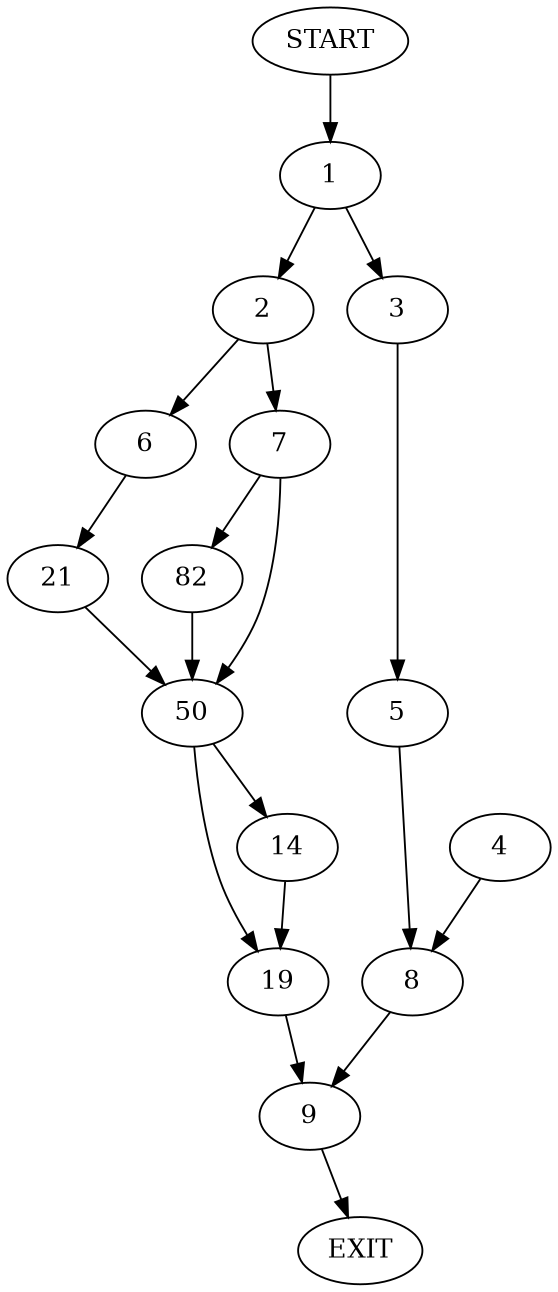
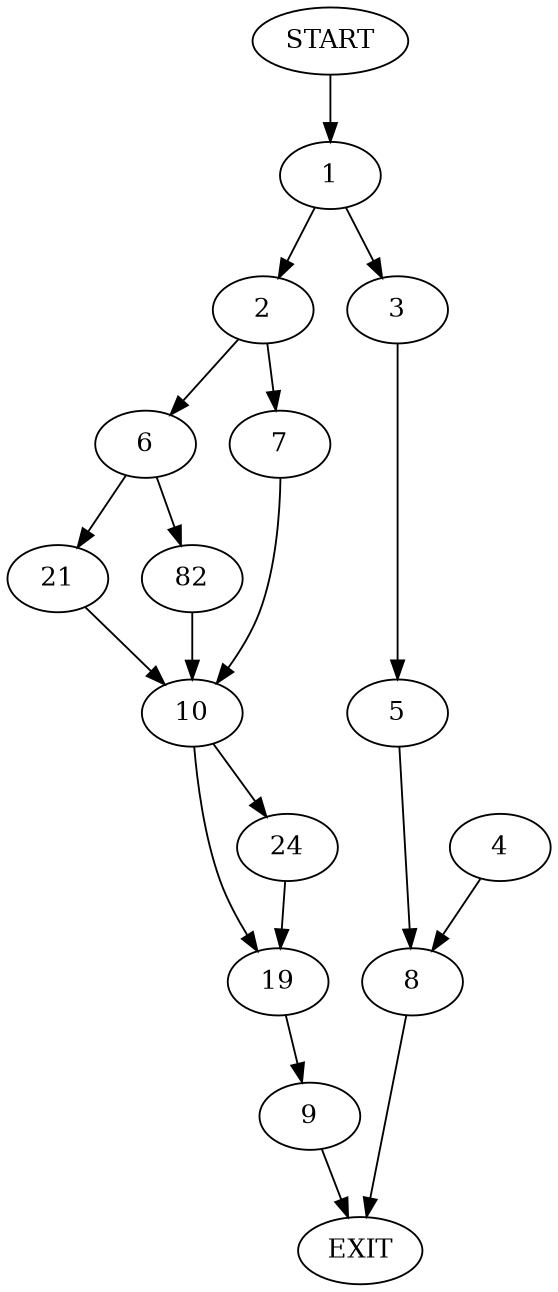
(241, 504) -> (166, 502)
(192, 713) -> (192, 713)
(287, 847) -> (287, 847)
(367, 1042) -> (388, 1107)
